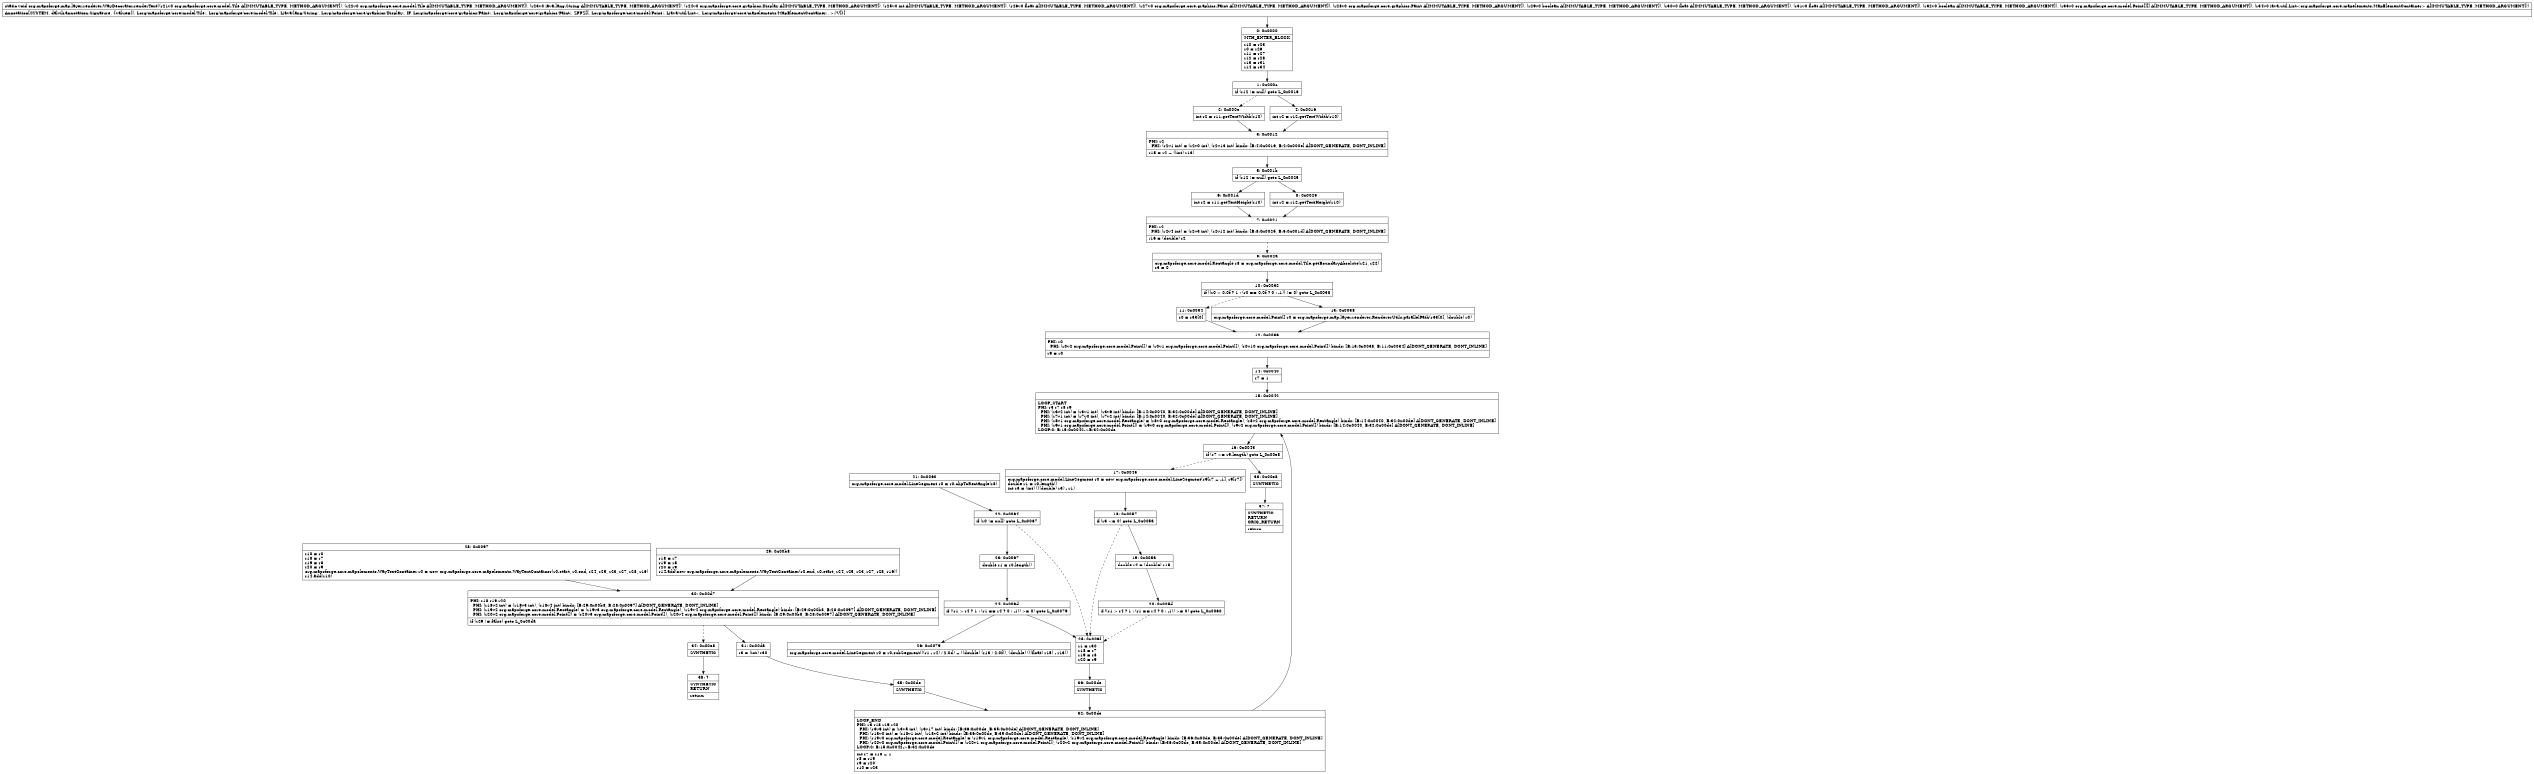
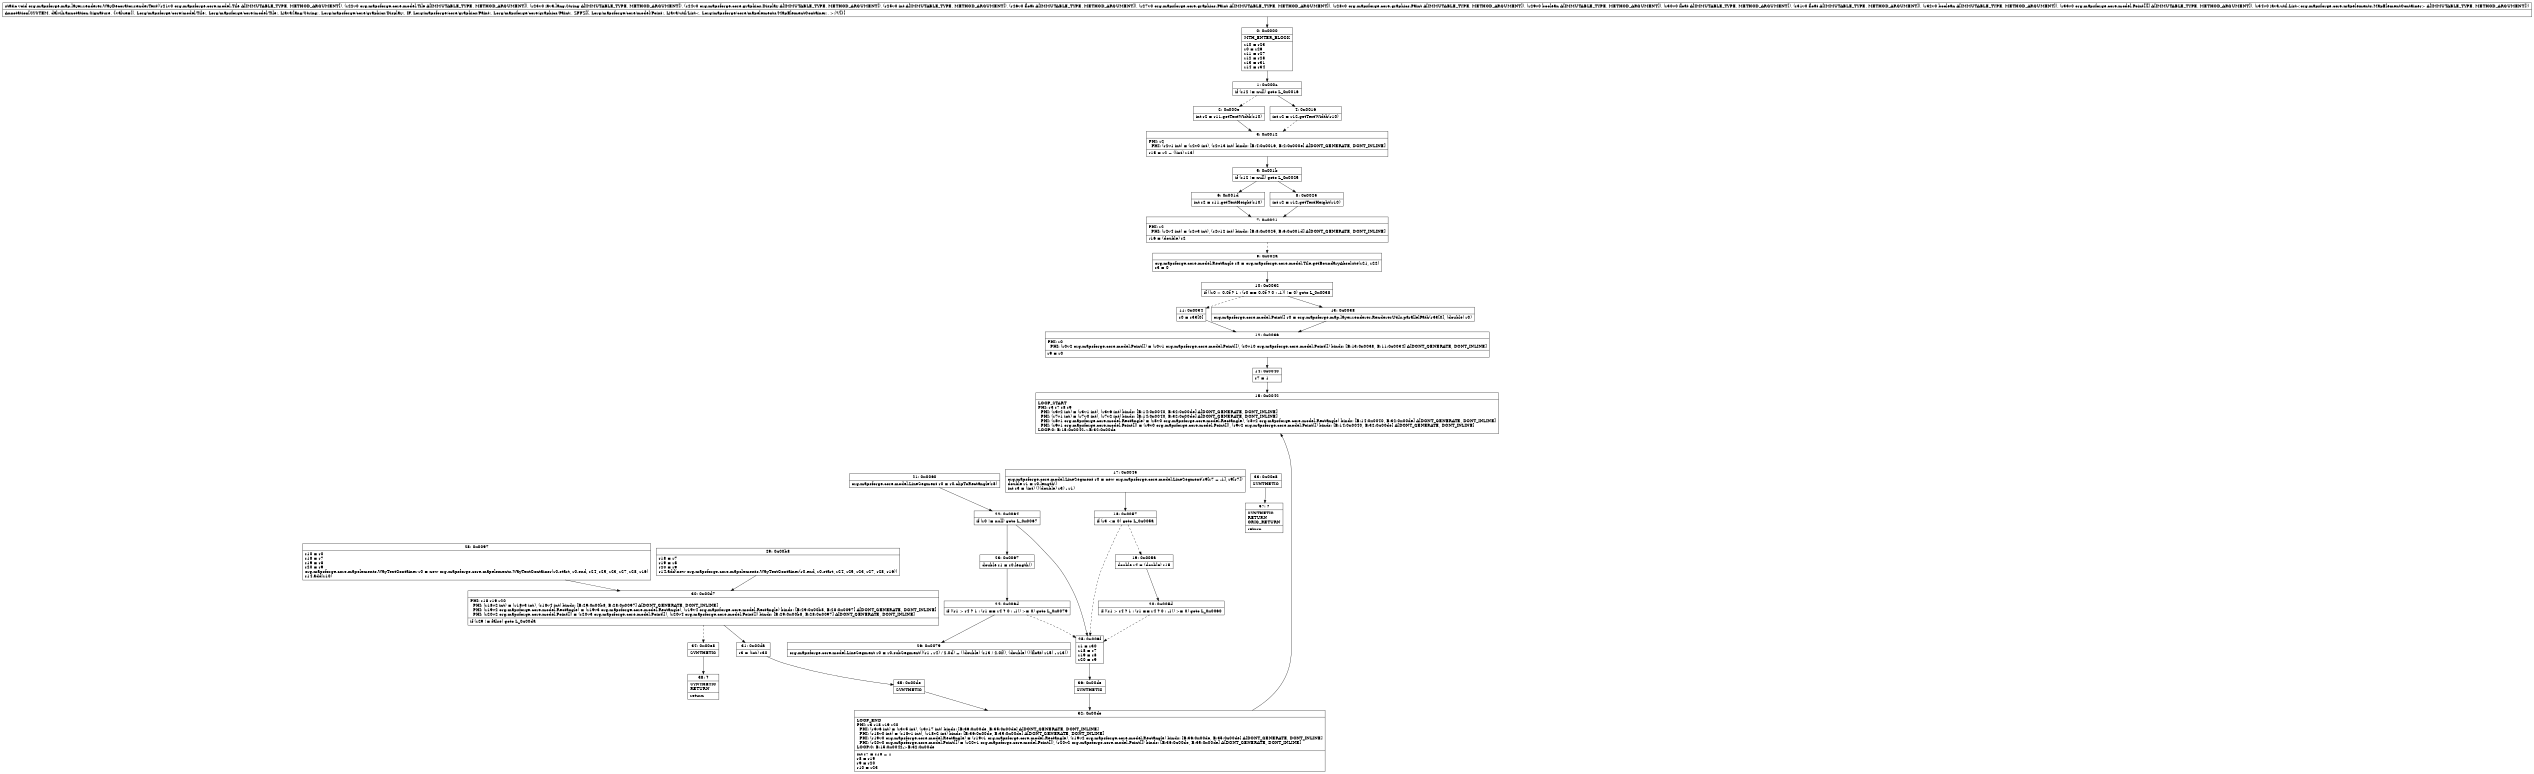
(1291, 125) -> (1291, 125)
(1243, 452) -> none
(1134, 538) -> (1134, 538)
(1062, 572) -> (1062, 572)
(1051, 624) -> (1051, 624)
